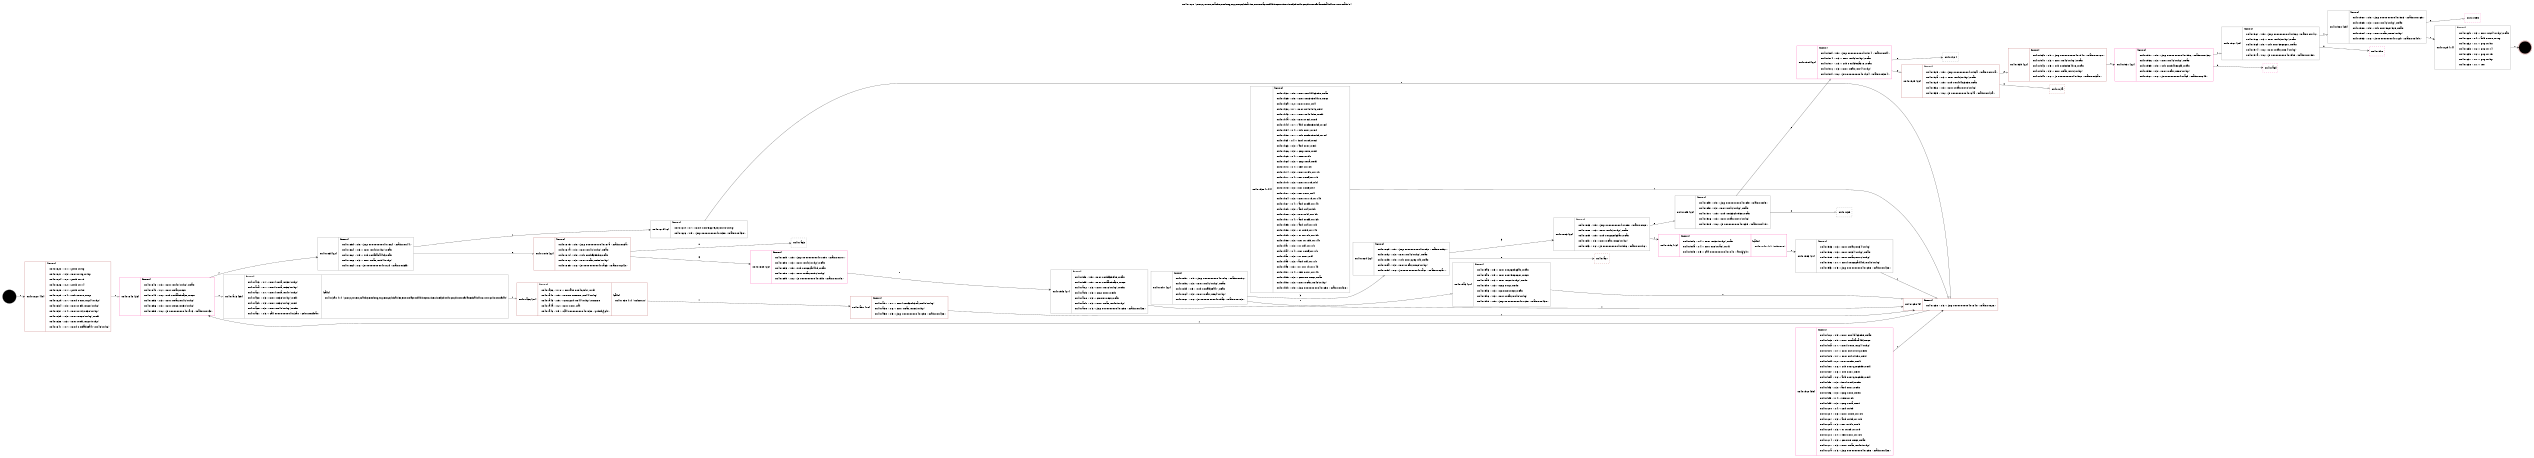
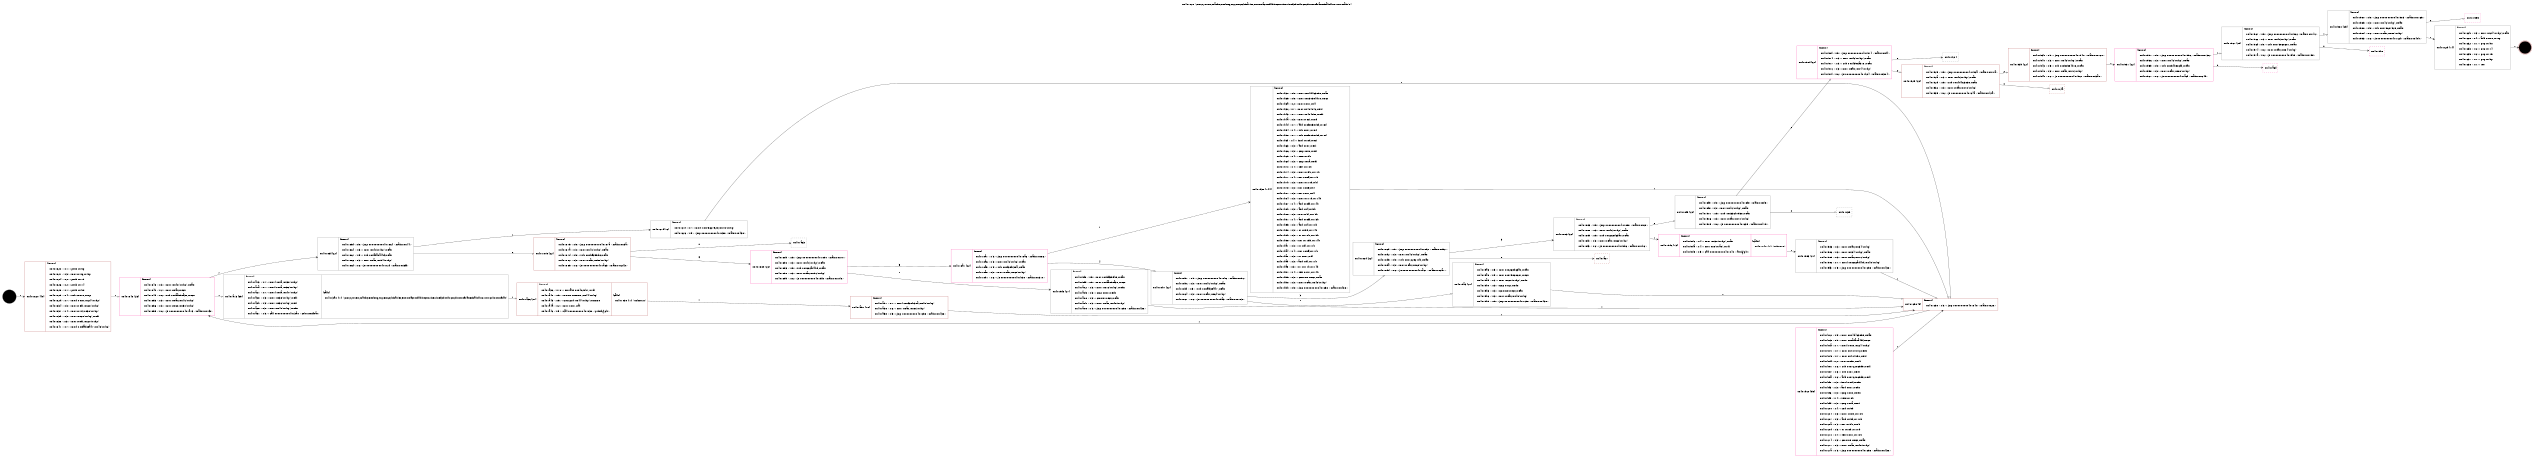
none -> (999, 266)
